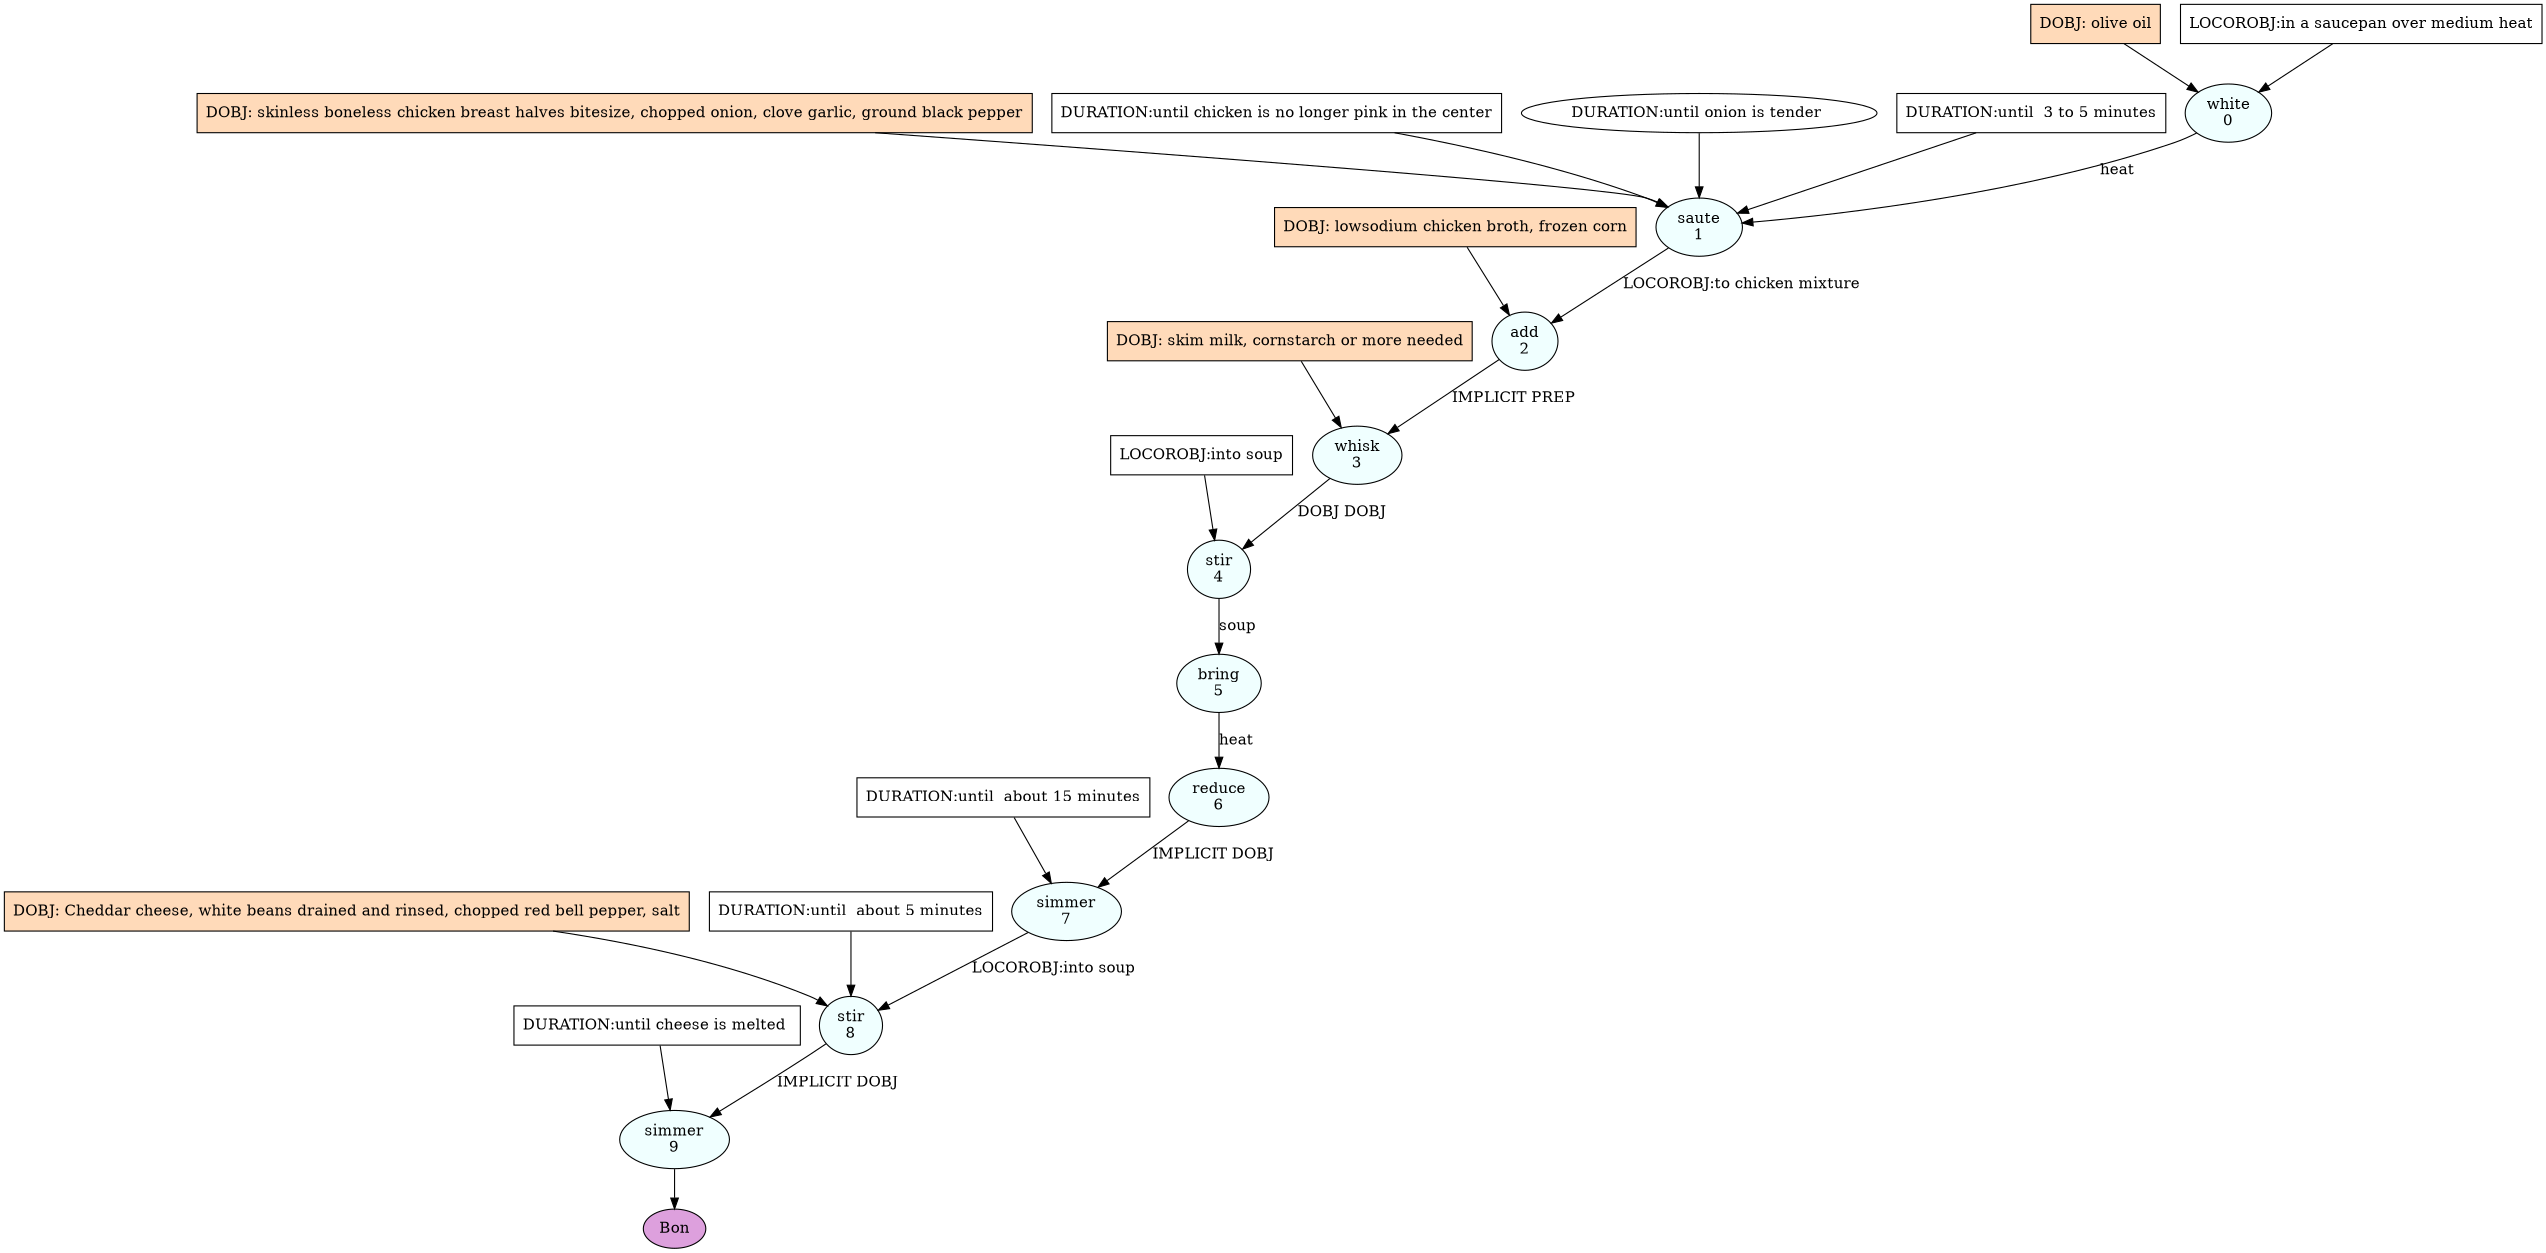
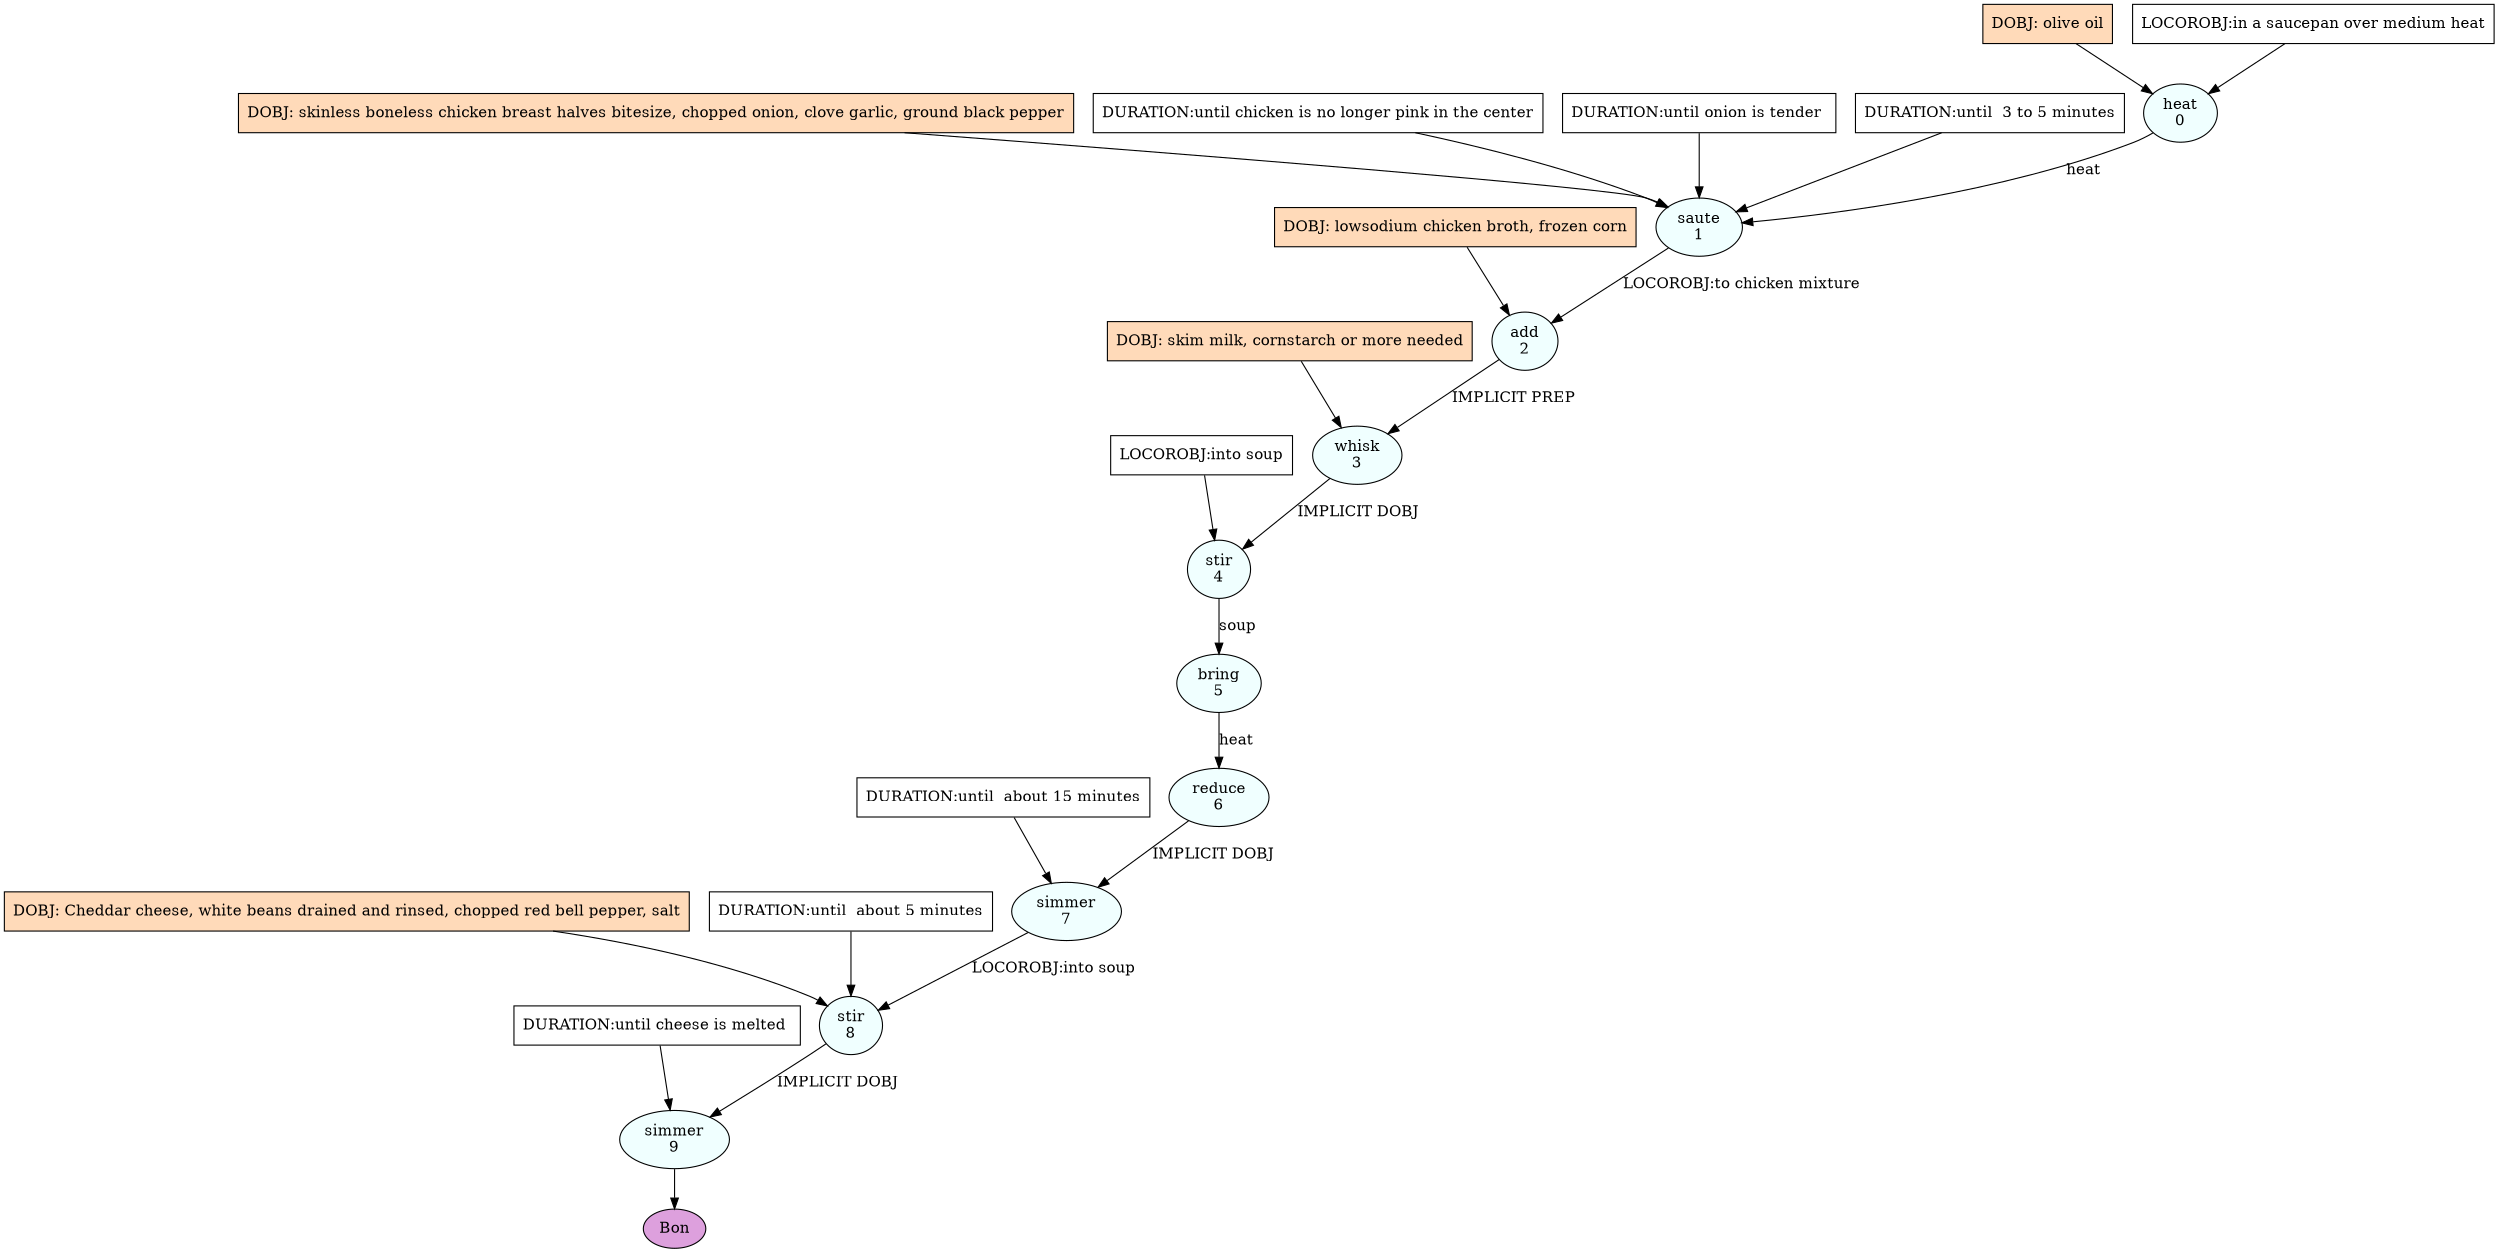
(1699, 113) -> (1699, 113)
(2228, 113) -> (2181, 113)
(1342, 512) -> (1358, 512)
